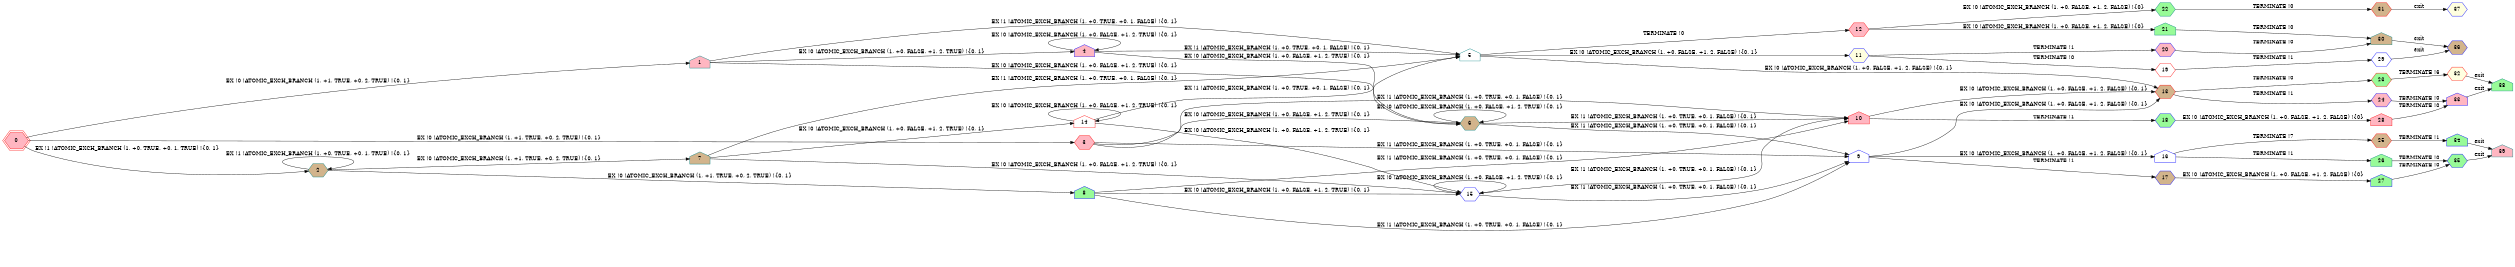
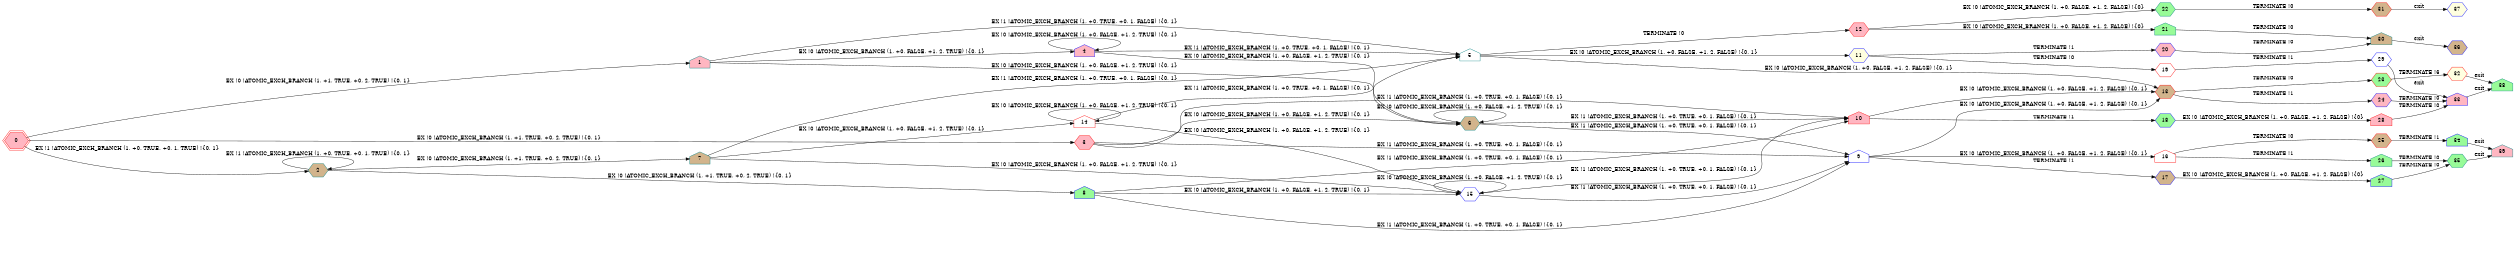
(2418, 56) -> (2408, 92)
(2273, 137) -> (2273, 137)
(2165, 157) -> (2165, 157)
(2457, 161) -> (2457, 161)
